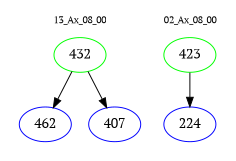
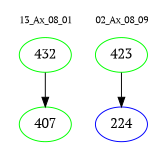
(80, 21) -> (46, 21)
(190, 21) -> (122, 21)
(45, 124) -> none
(115, 124) -> (45, 124)
